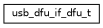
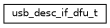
(52, 14) -> (55, 14)
